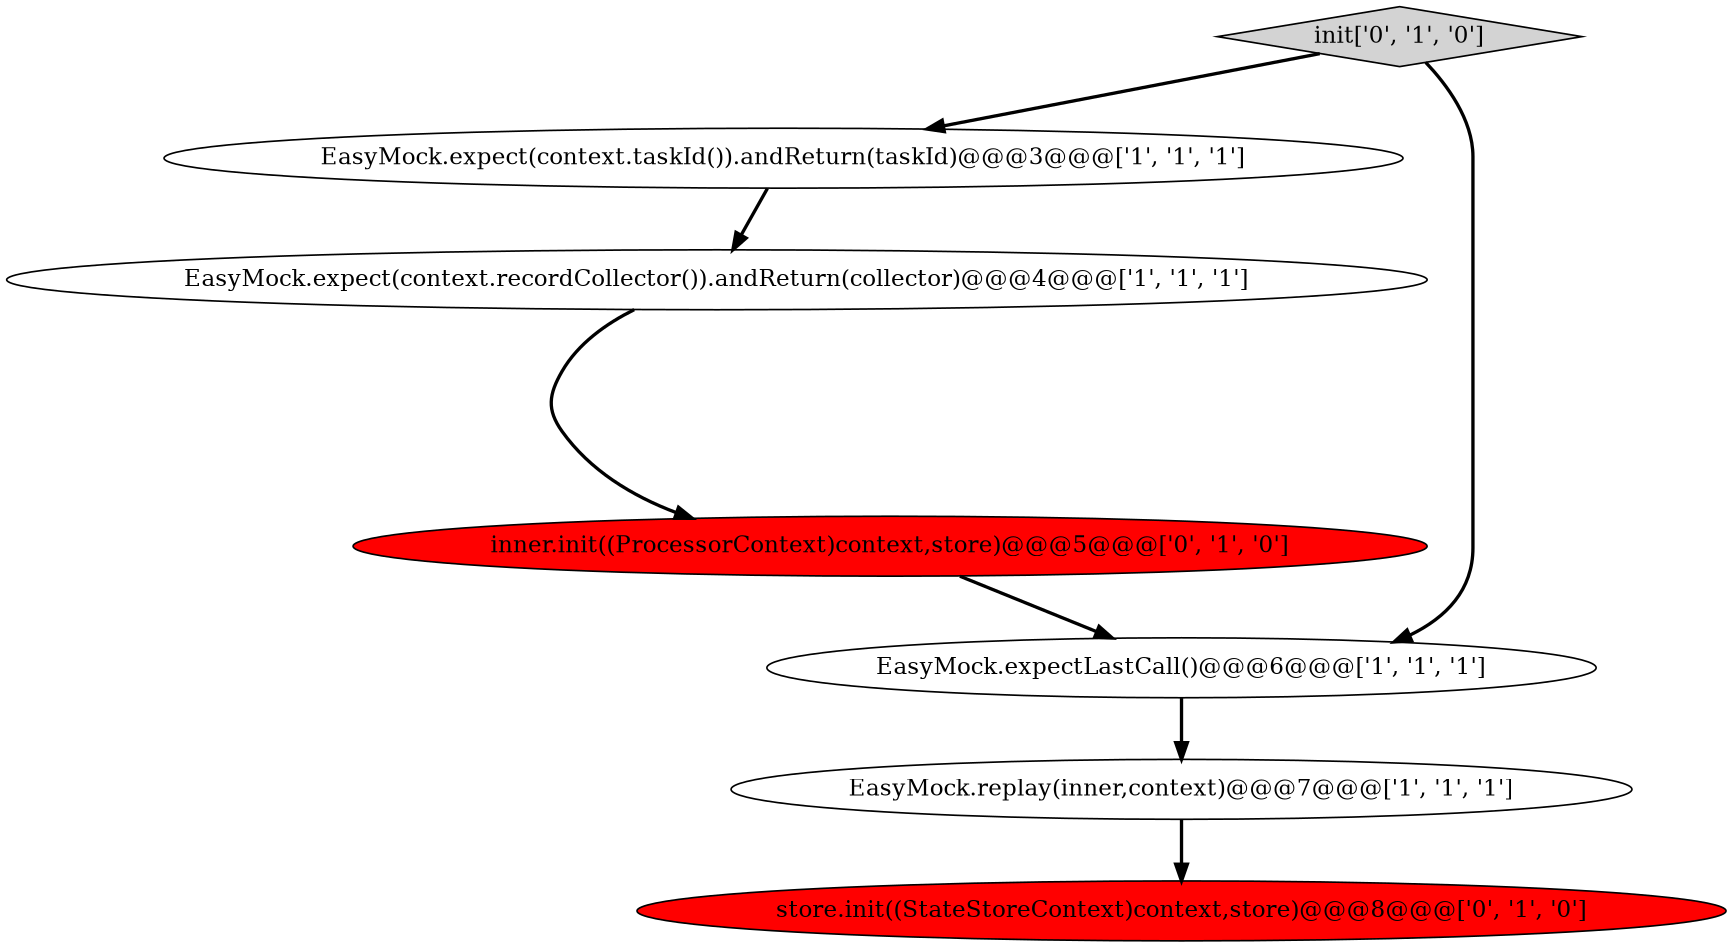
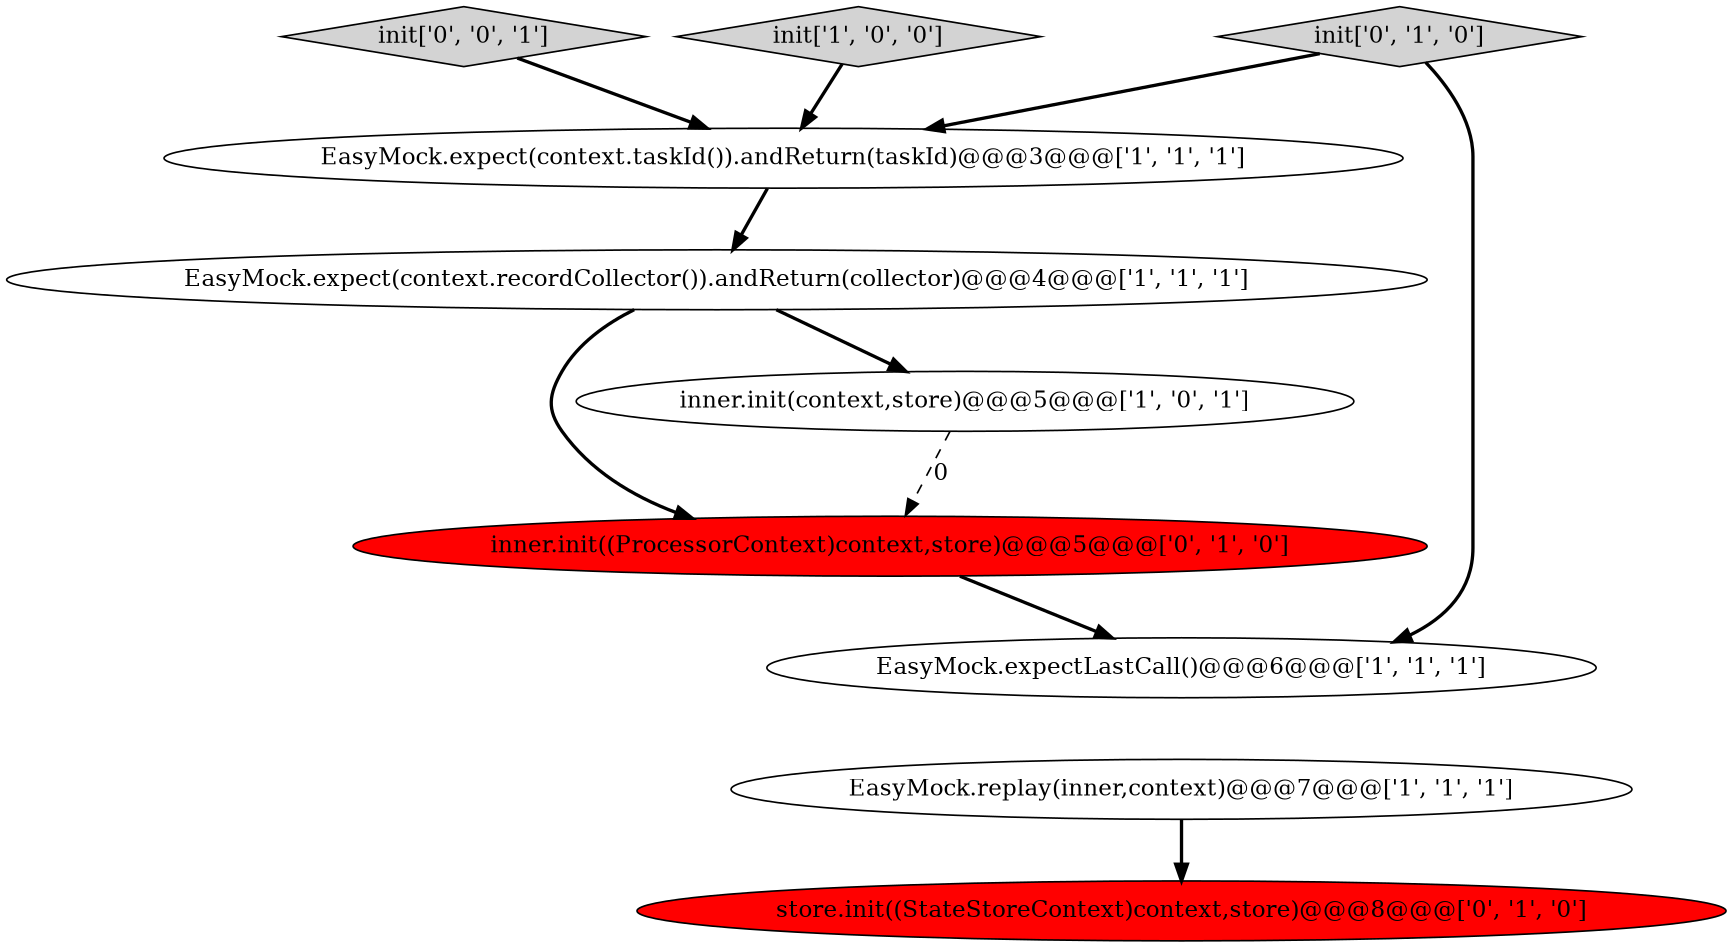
none -> (464, 37)
none -> (858, 37)
none -> (965, 401)
(1182, 720) -> none
